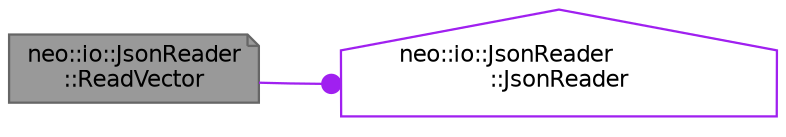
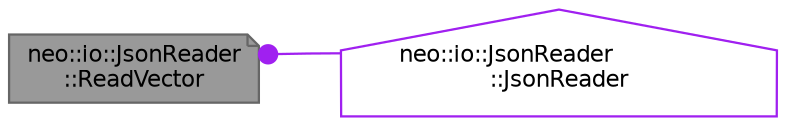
(291, 83) -> (309, 54)
